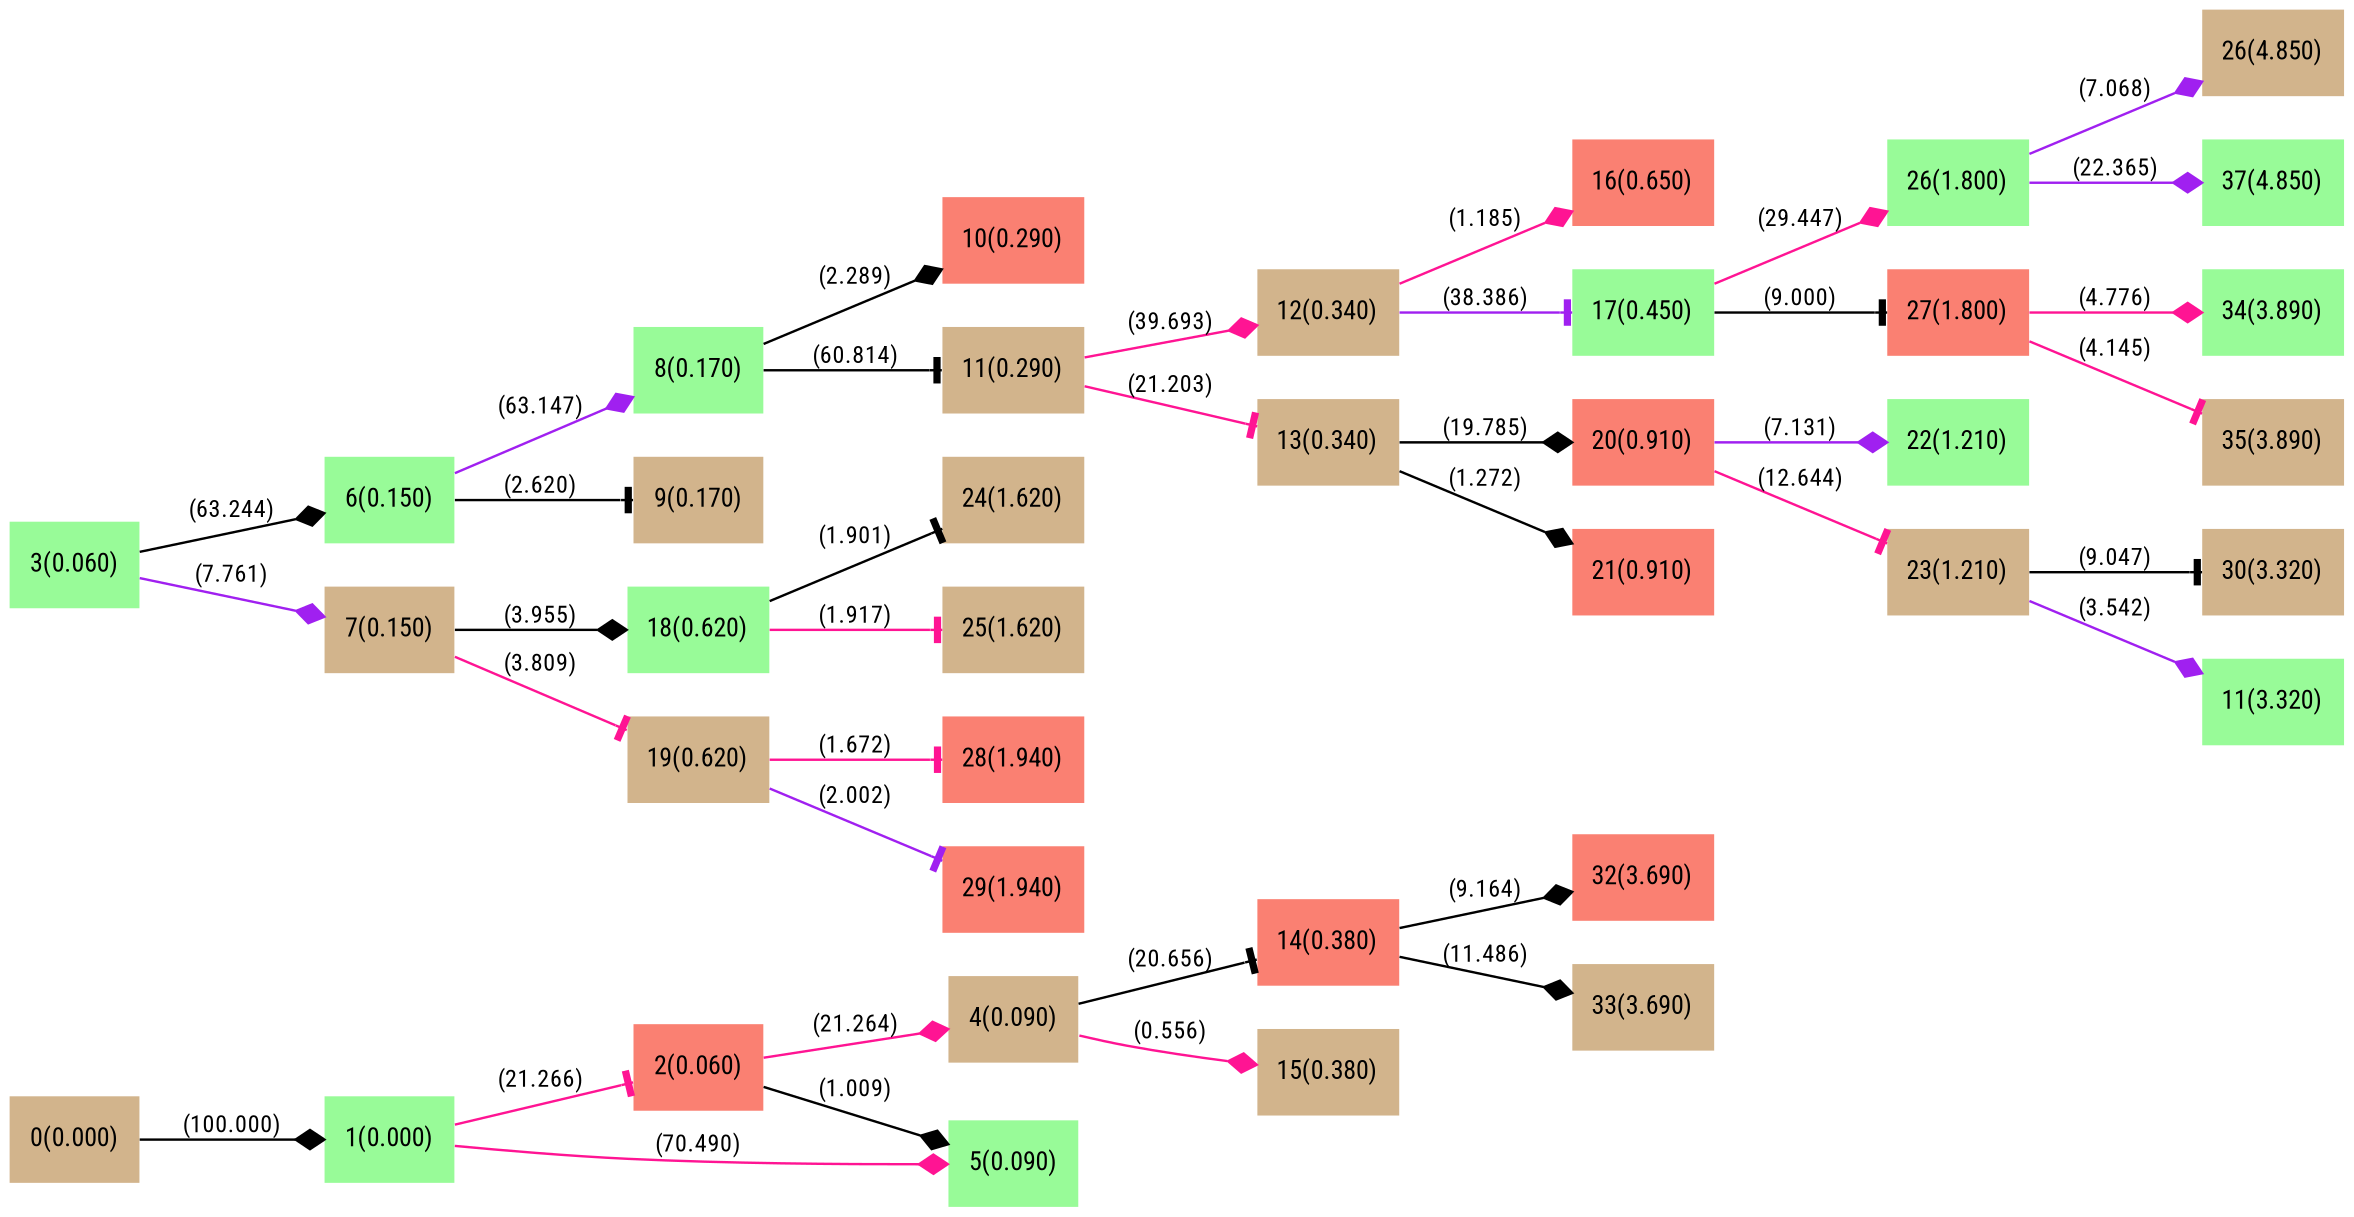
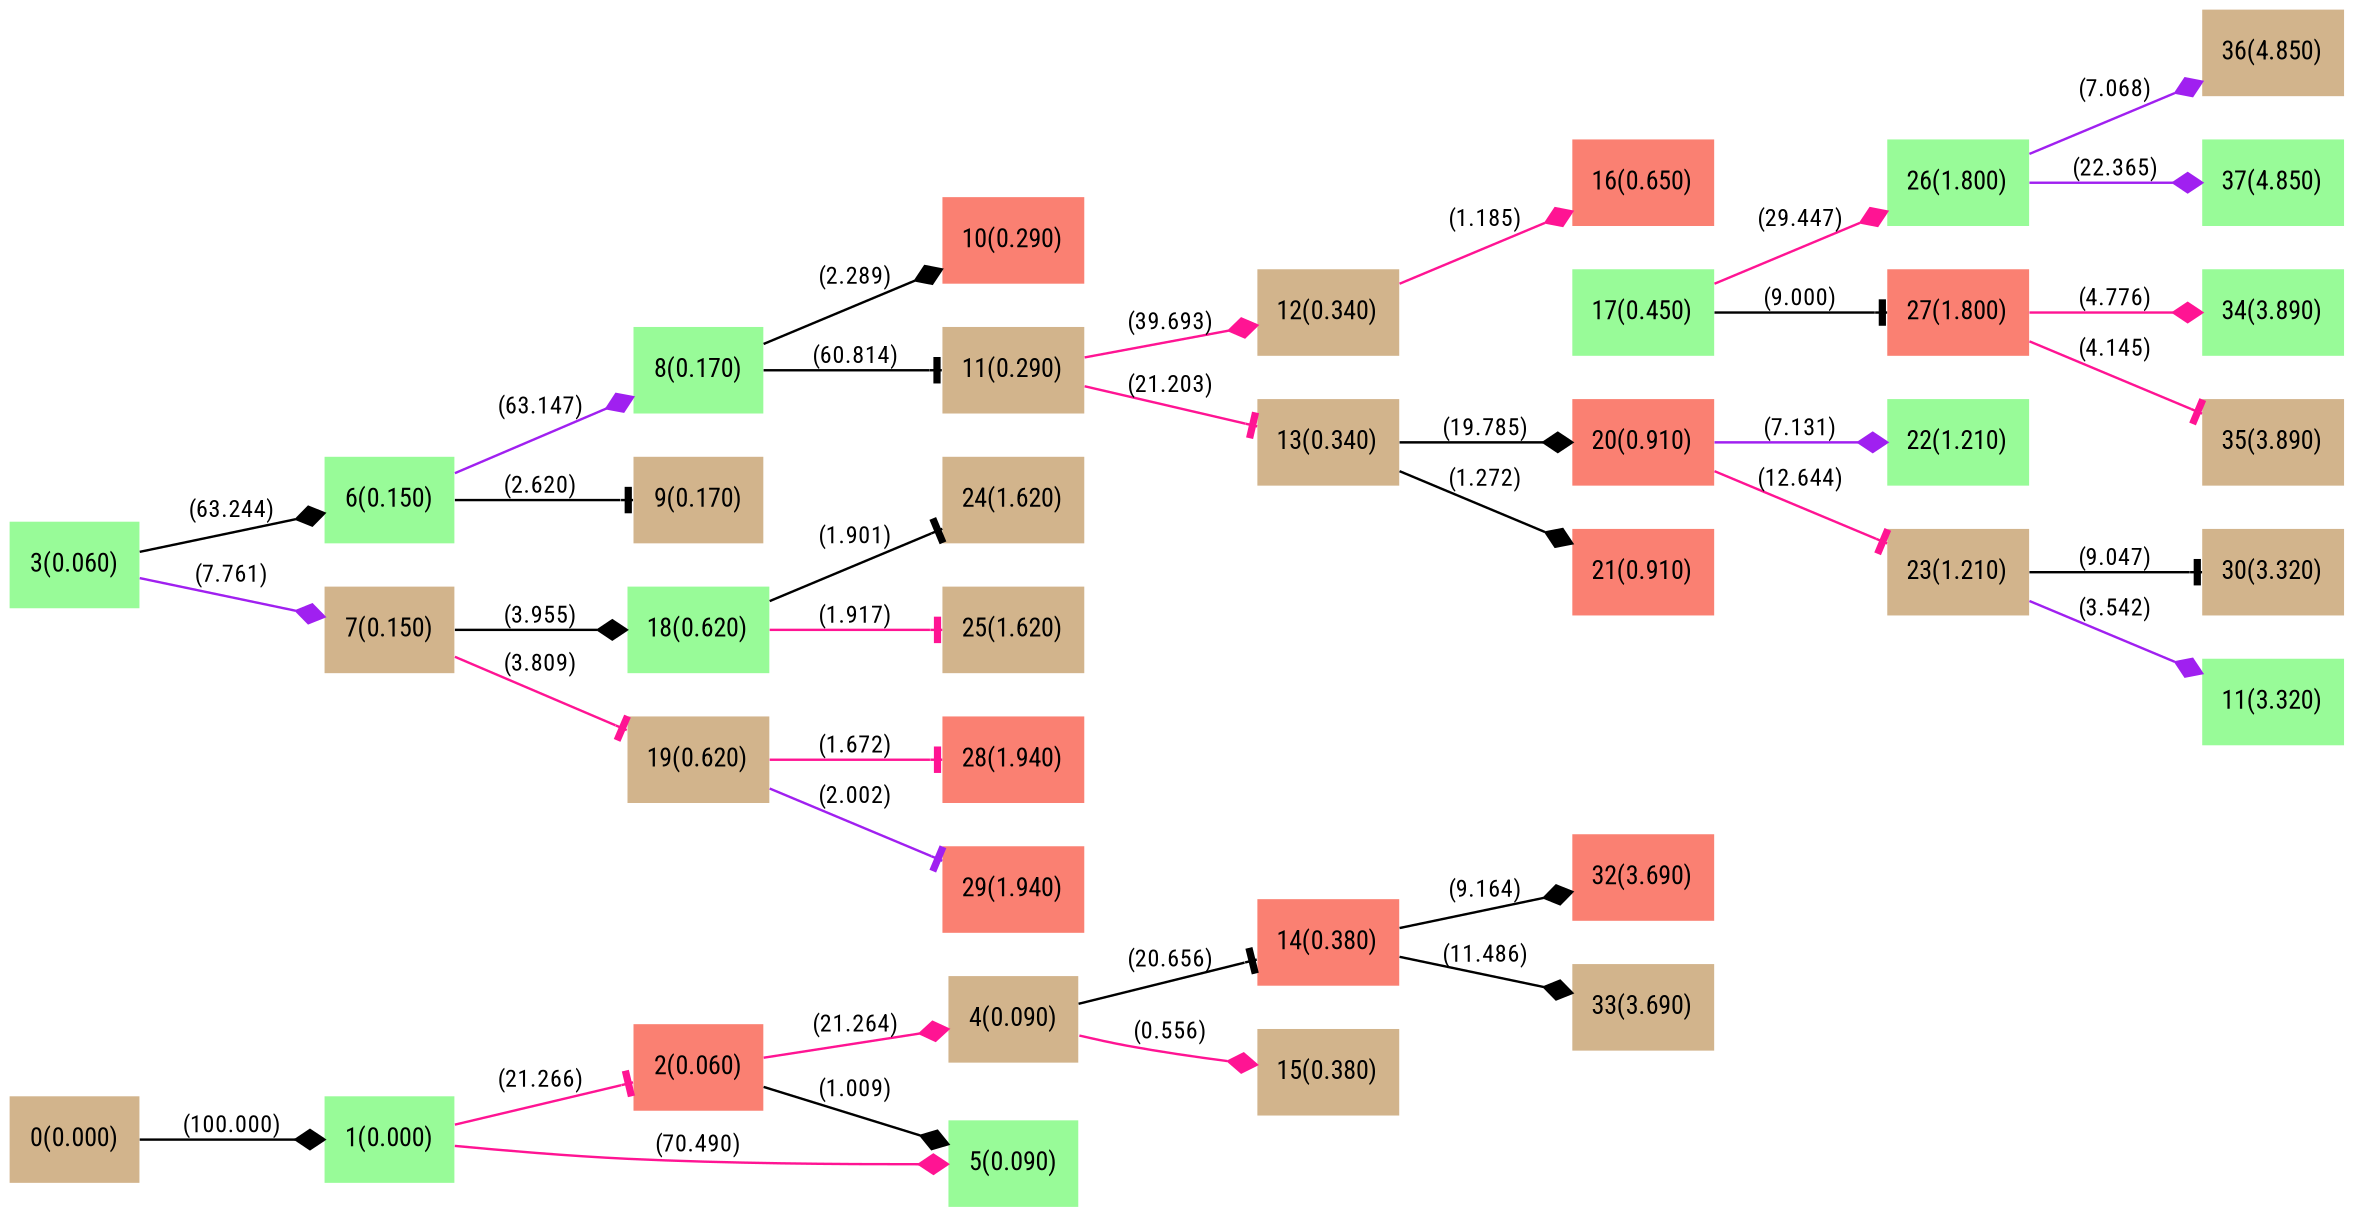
(2273, 53) -> (2273, 53)
(1480, 313) -> none
